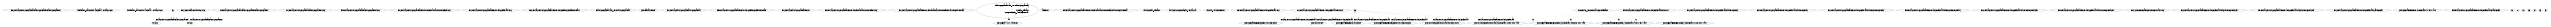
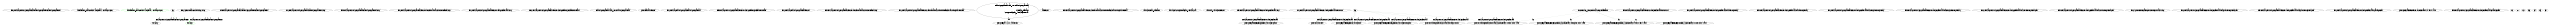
(1315, 19) -> (1298, 19)
